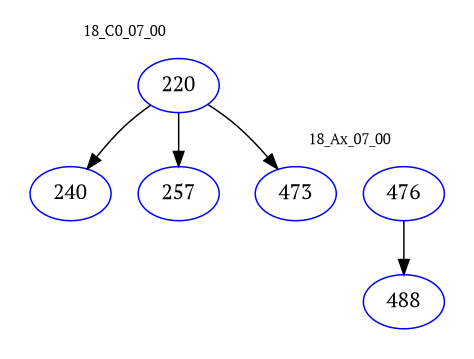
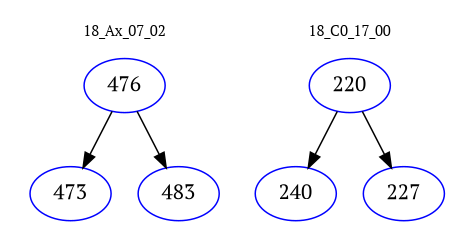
(125, 32) -> (350, 32)
(350, 140) -> (125, 32)
(253, 141) -> (101, 133)
(179, 194) -> (404, 194)
(404, 302) -> (179, 194)
